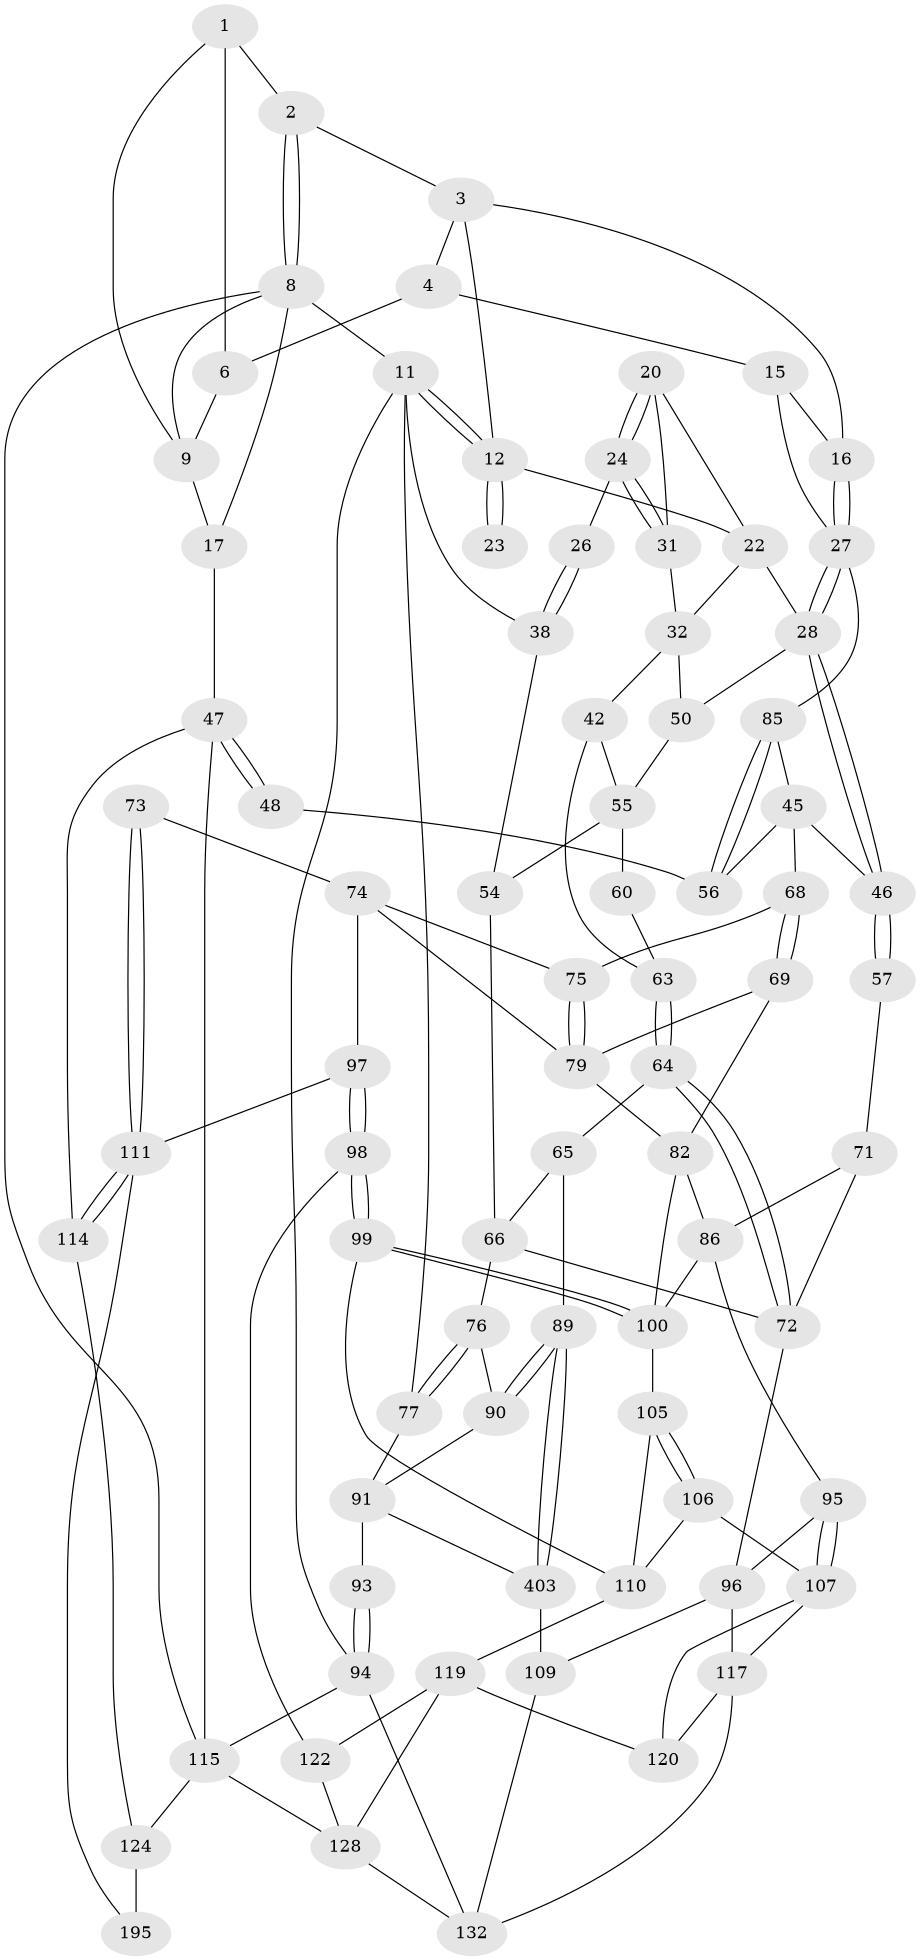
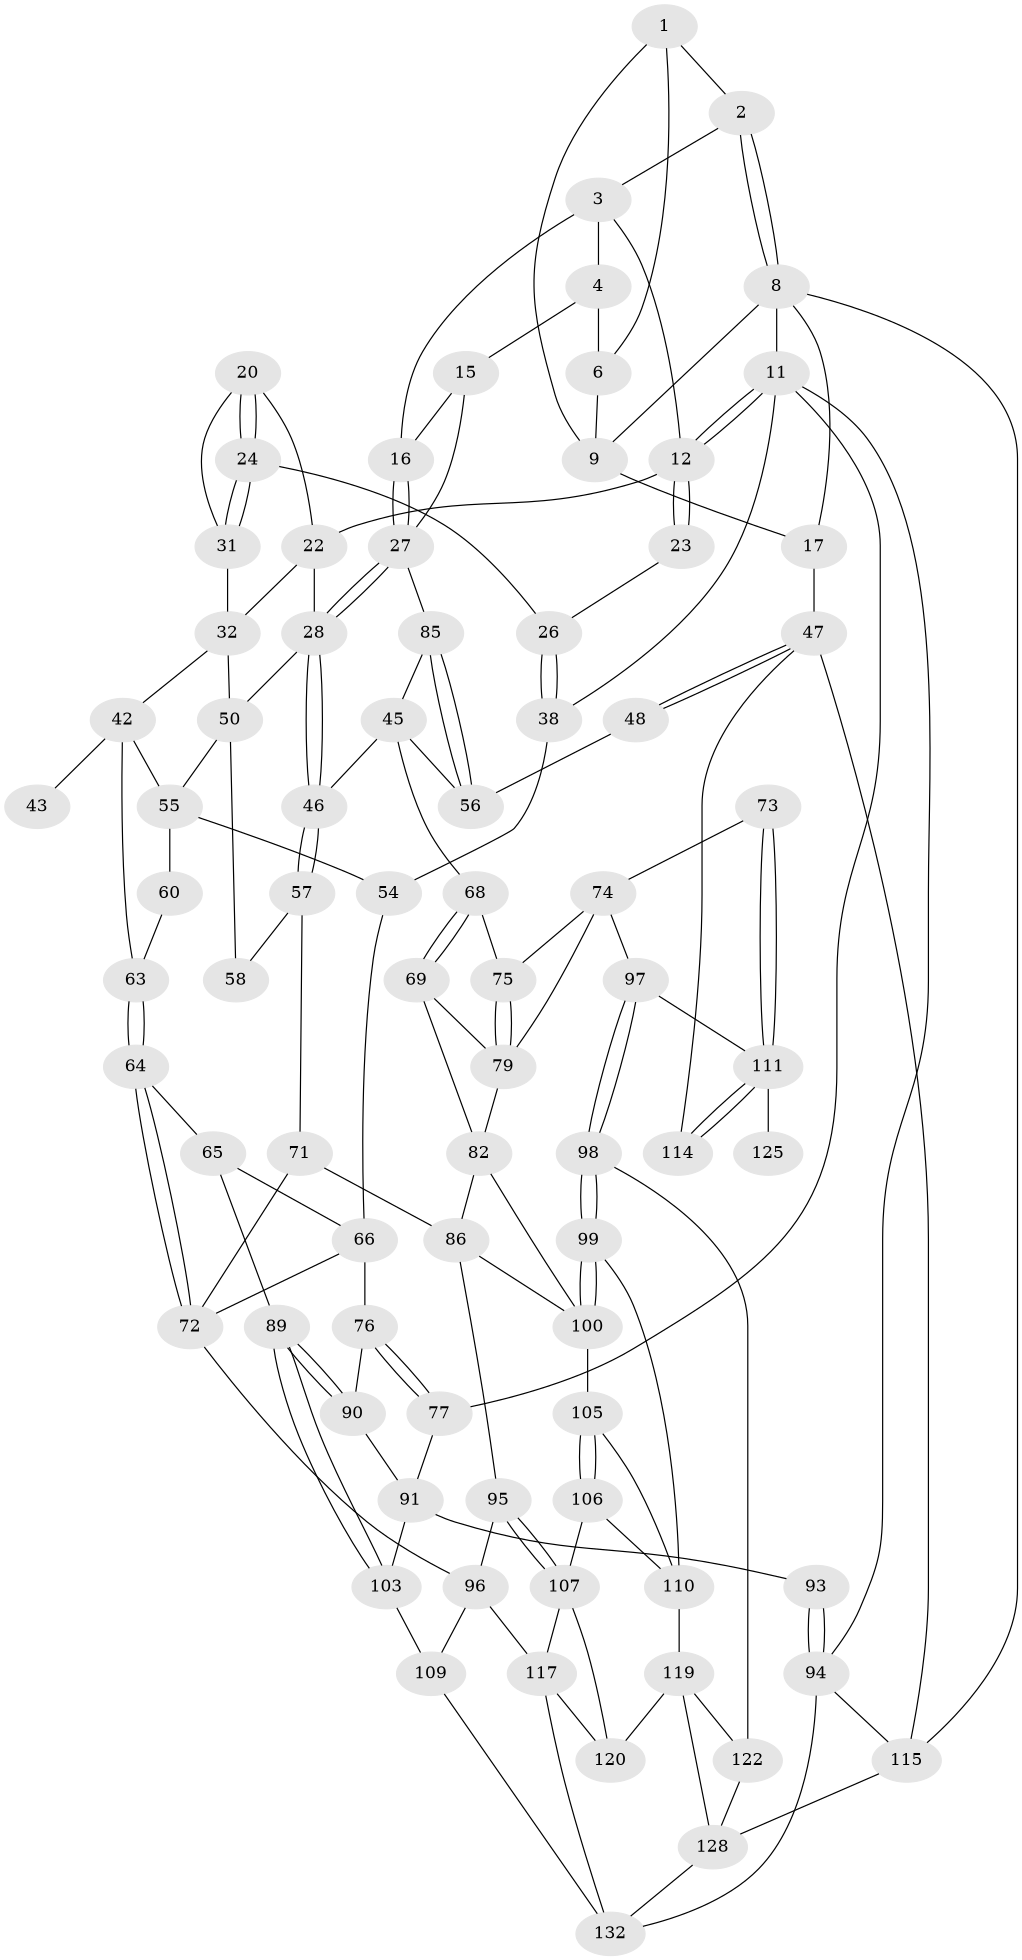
none -> (615, 590)
none -> (37, 807)
none -> (236, 980)
(541, 1587) -> (387, 1587)
(136, 1847) -> none
(136, 1934) -> (768, 1154)
